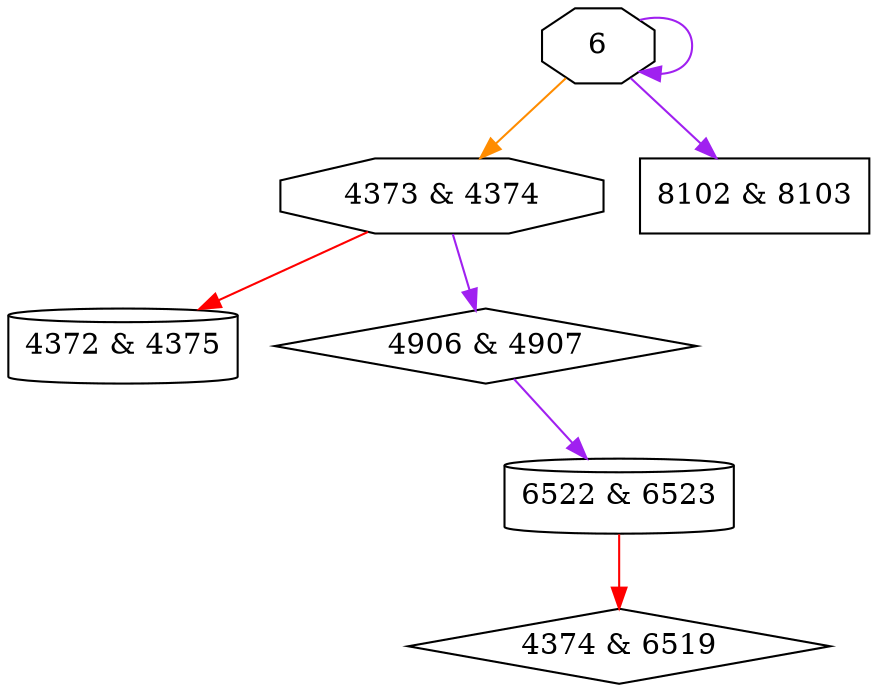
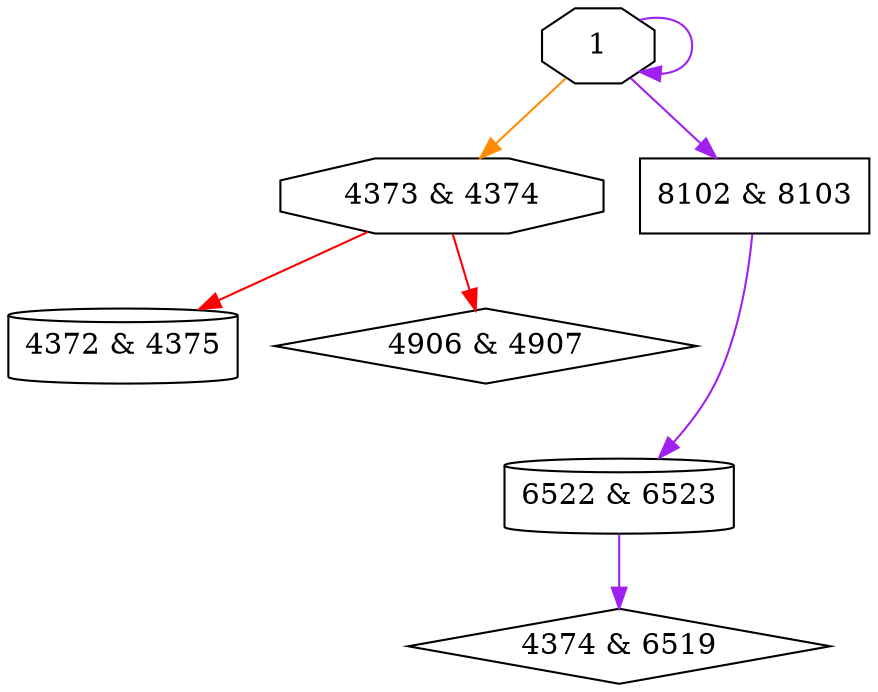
(598, 46) -> (598, 46)
(461, 262) -> (461, 262)
(543, 411) -> (731, 345)
(619, 561) -> (619, 561)
